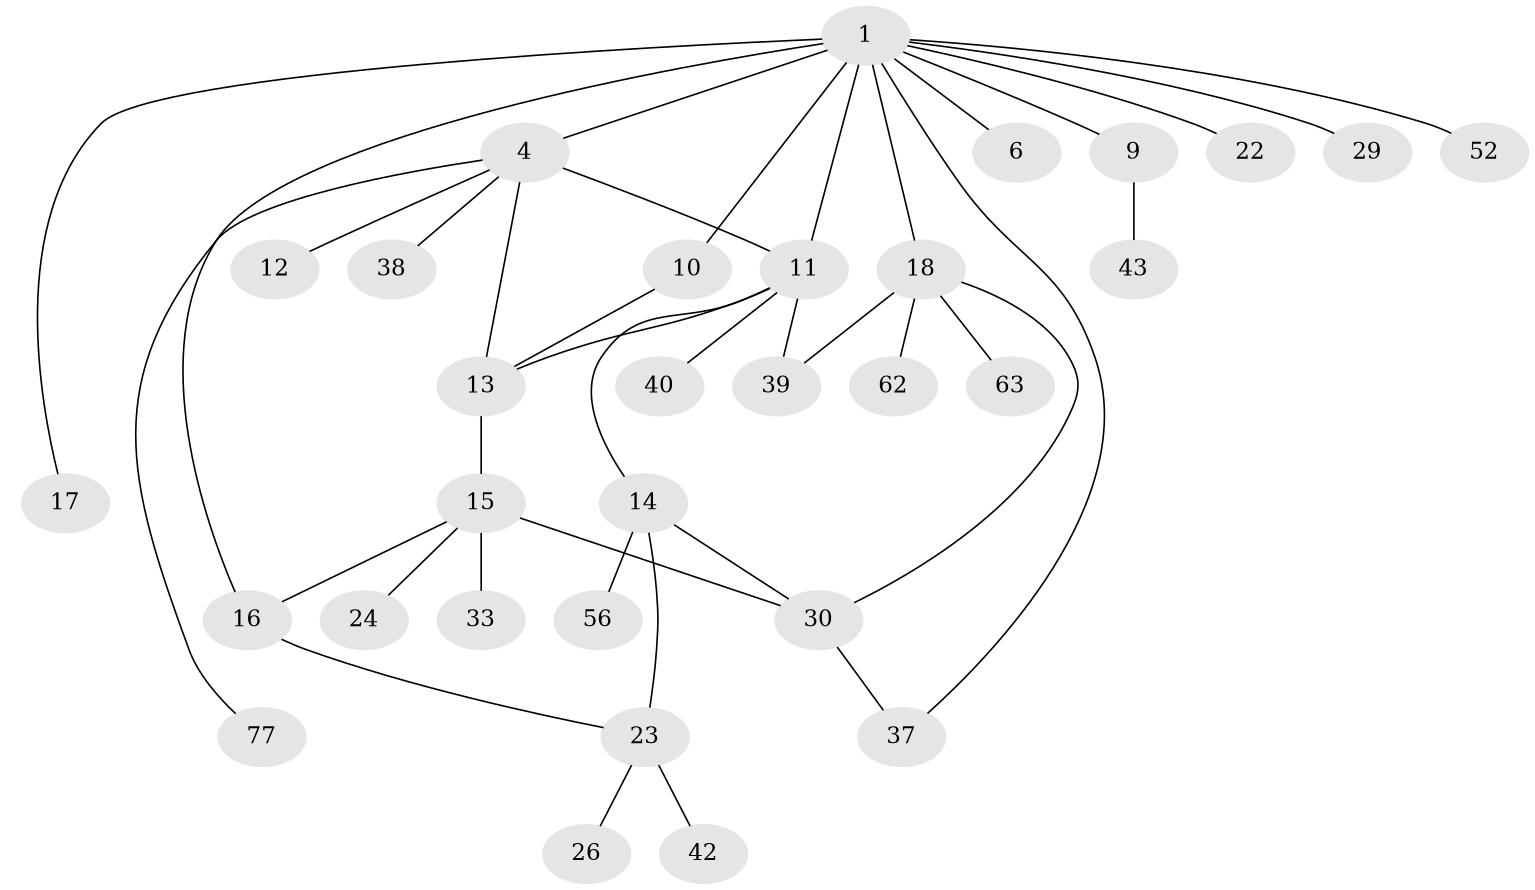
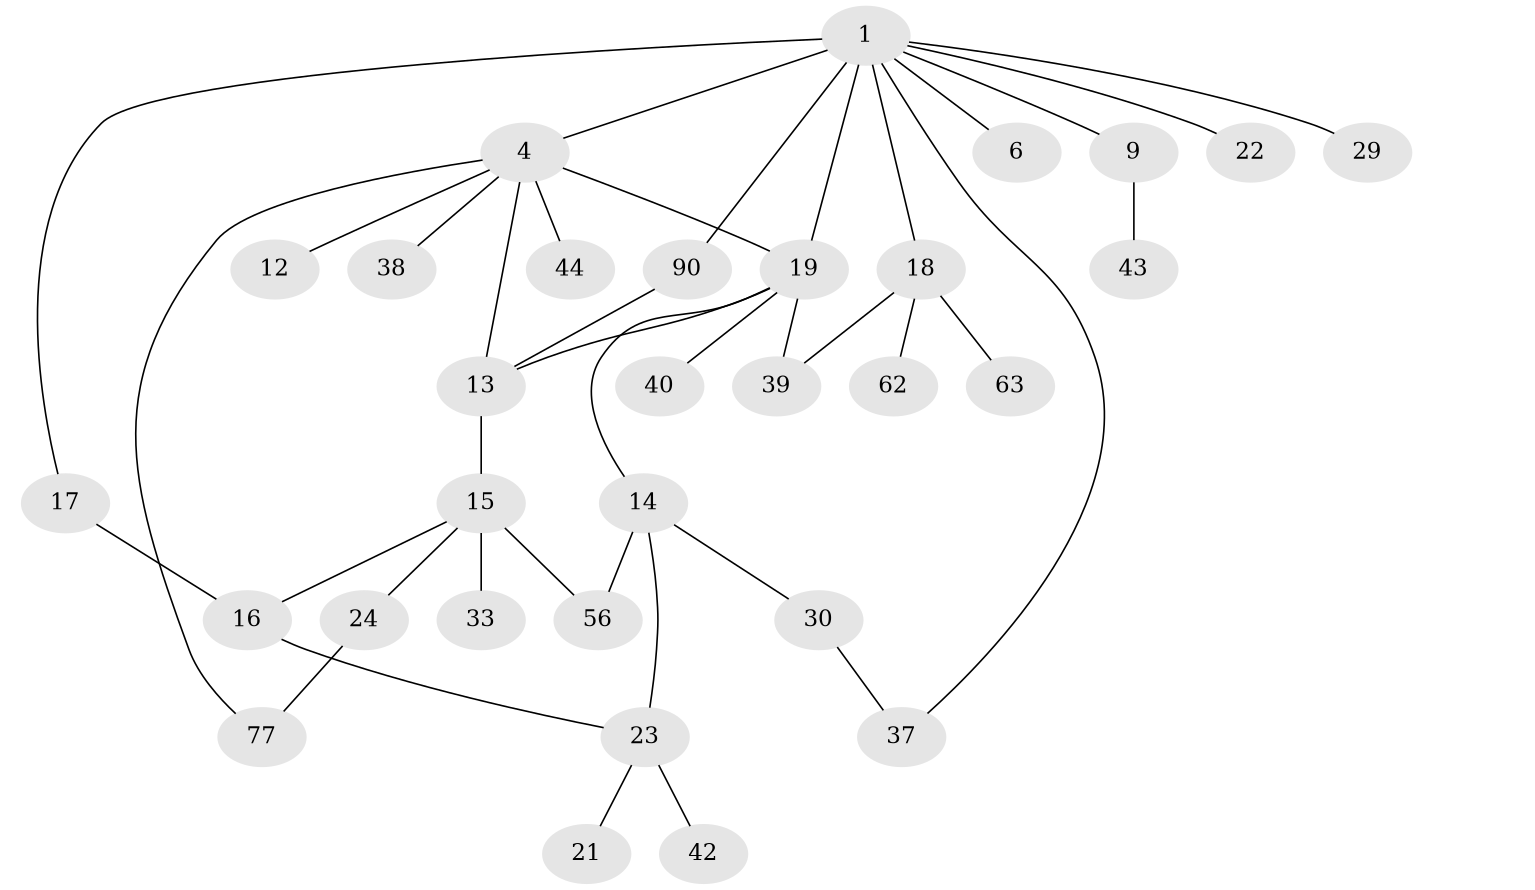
(1485, 153) -> none
(333, 163) -> (144, 554)
none -> (570, 270)
(687, 270) -> (687, 270)
(804, 270) -> (804, 270)
(1044, 456) -> none
(637, 557) -> (539, 562)
none -> (313, 679)
(587, 854) -> (587, 854)
